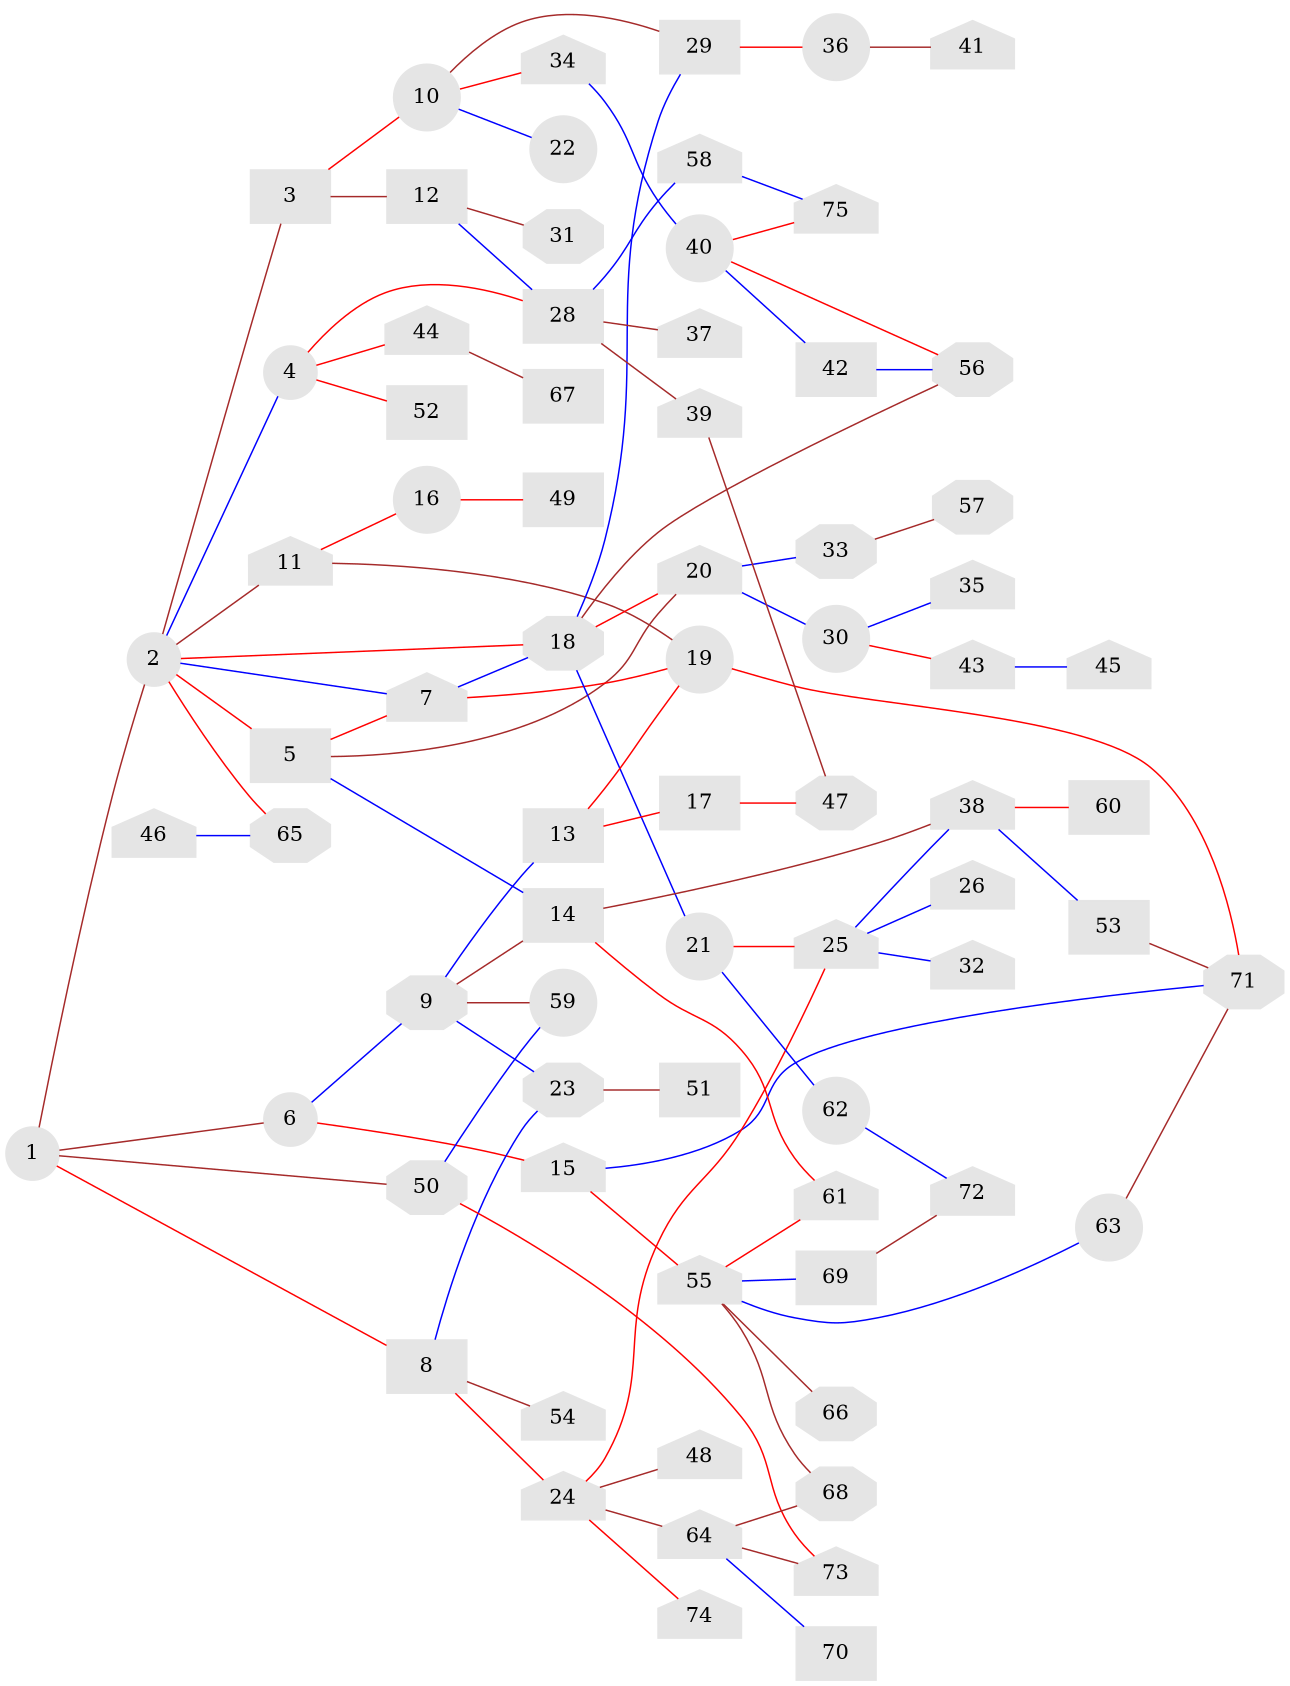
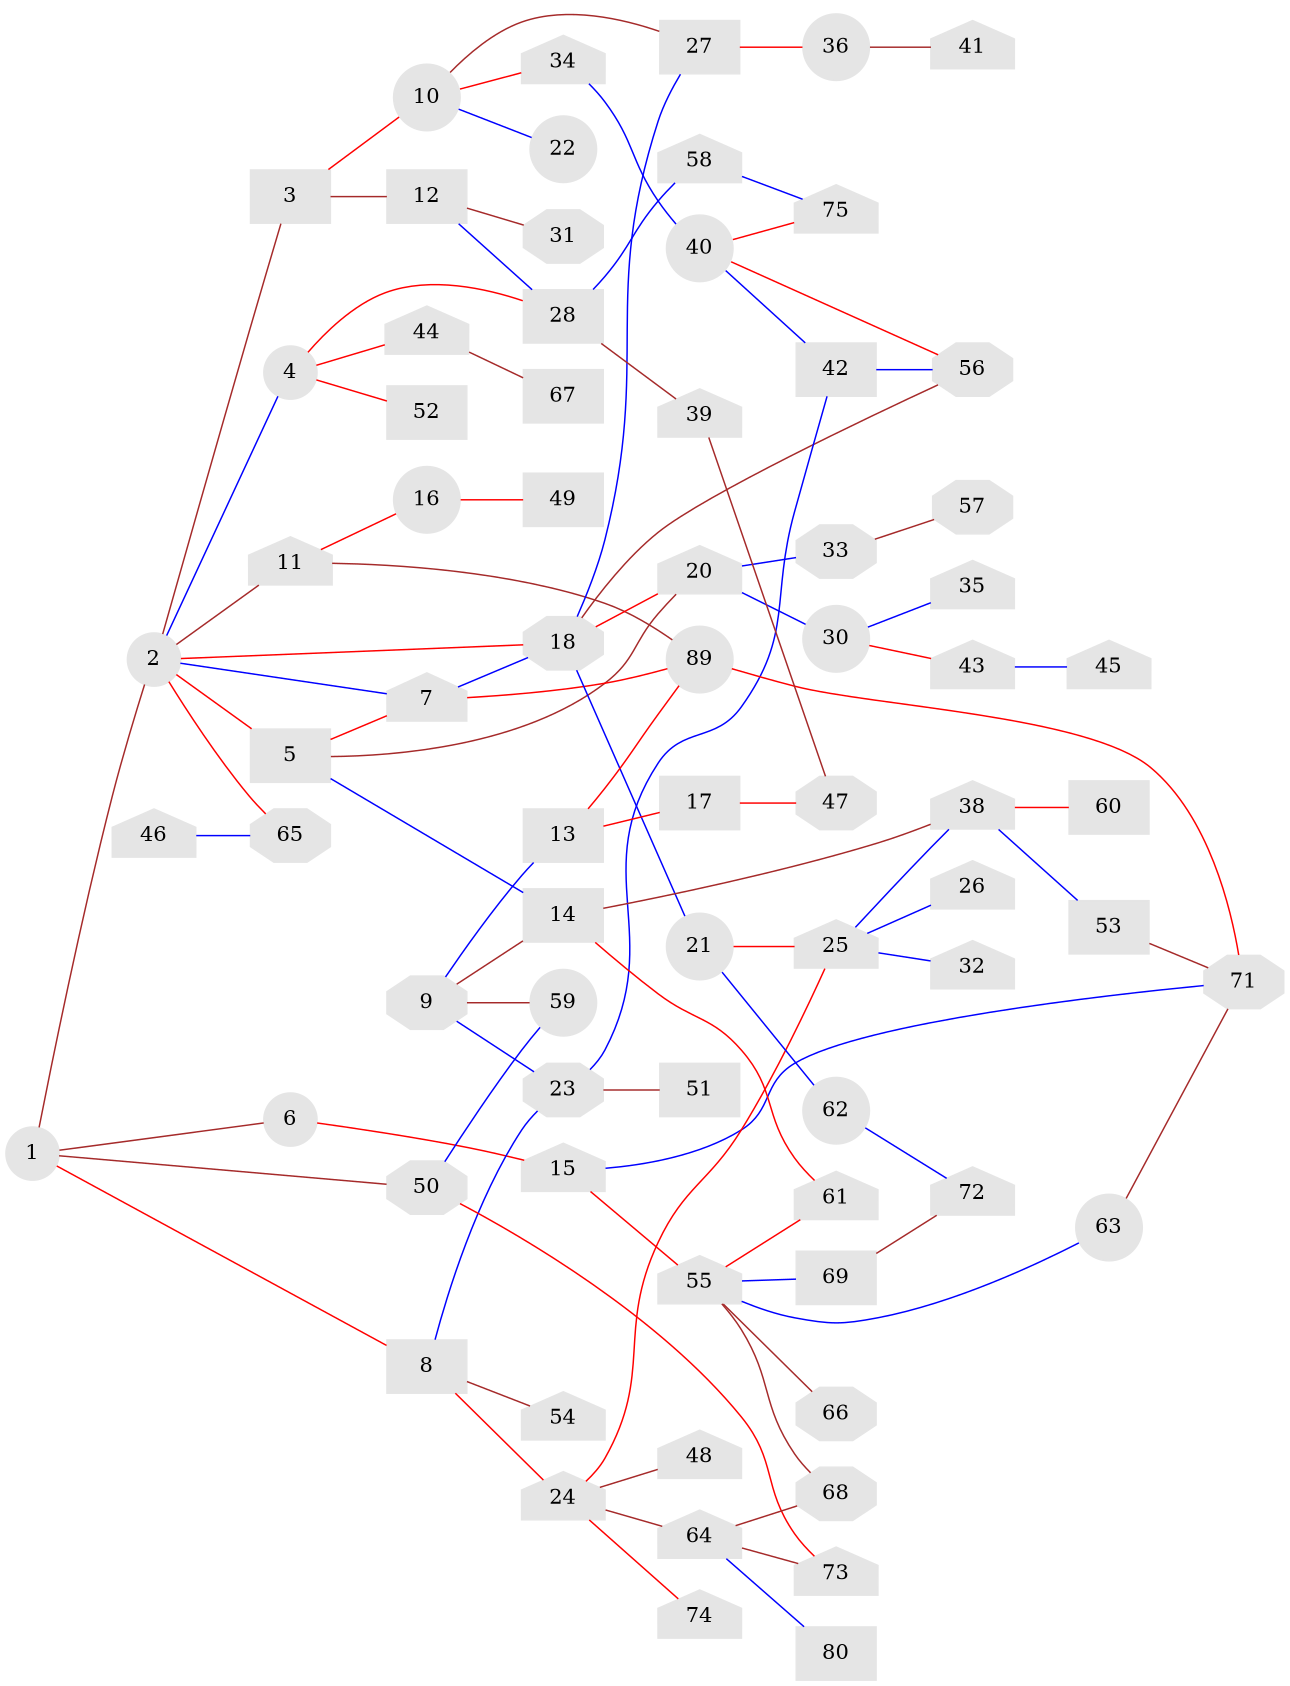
(700, 47) -> (700, 47)
(700, 336) -> none
(700, 660) -> (700, 660)
none -> (701, 734)
(357, 1063) -> none
(836, 1654) -> (836, 1654)
